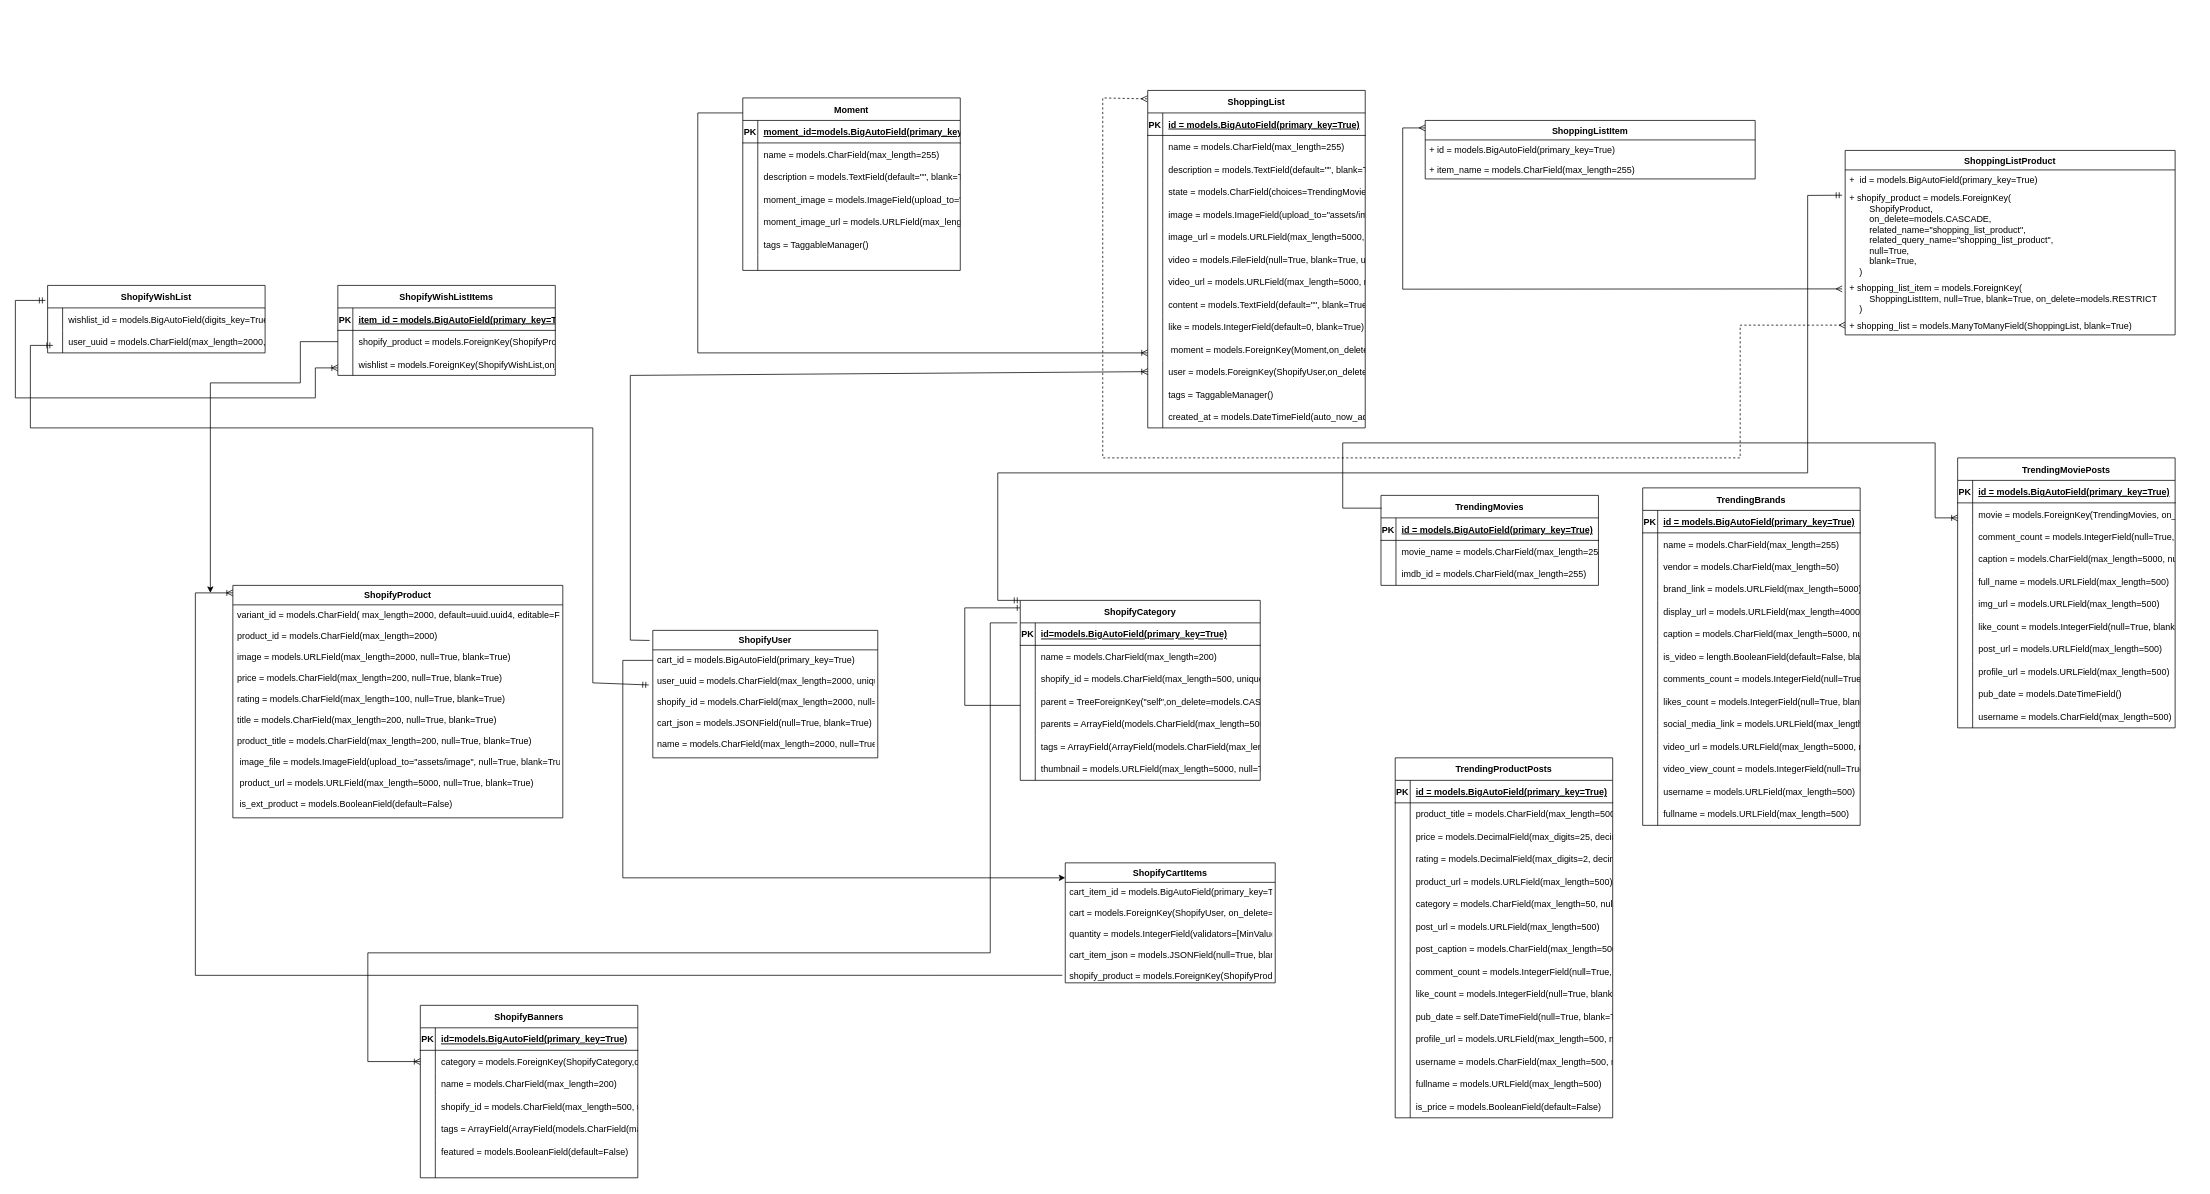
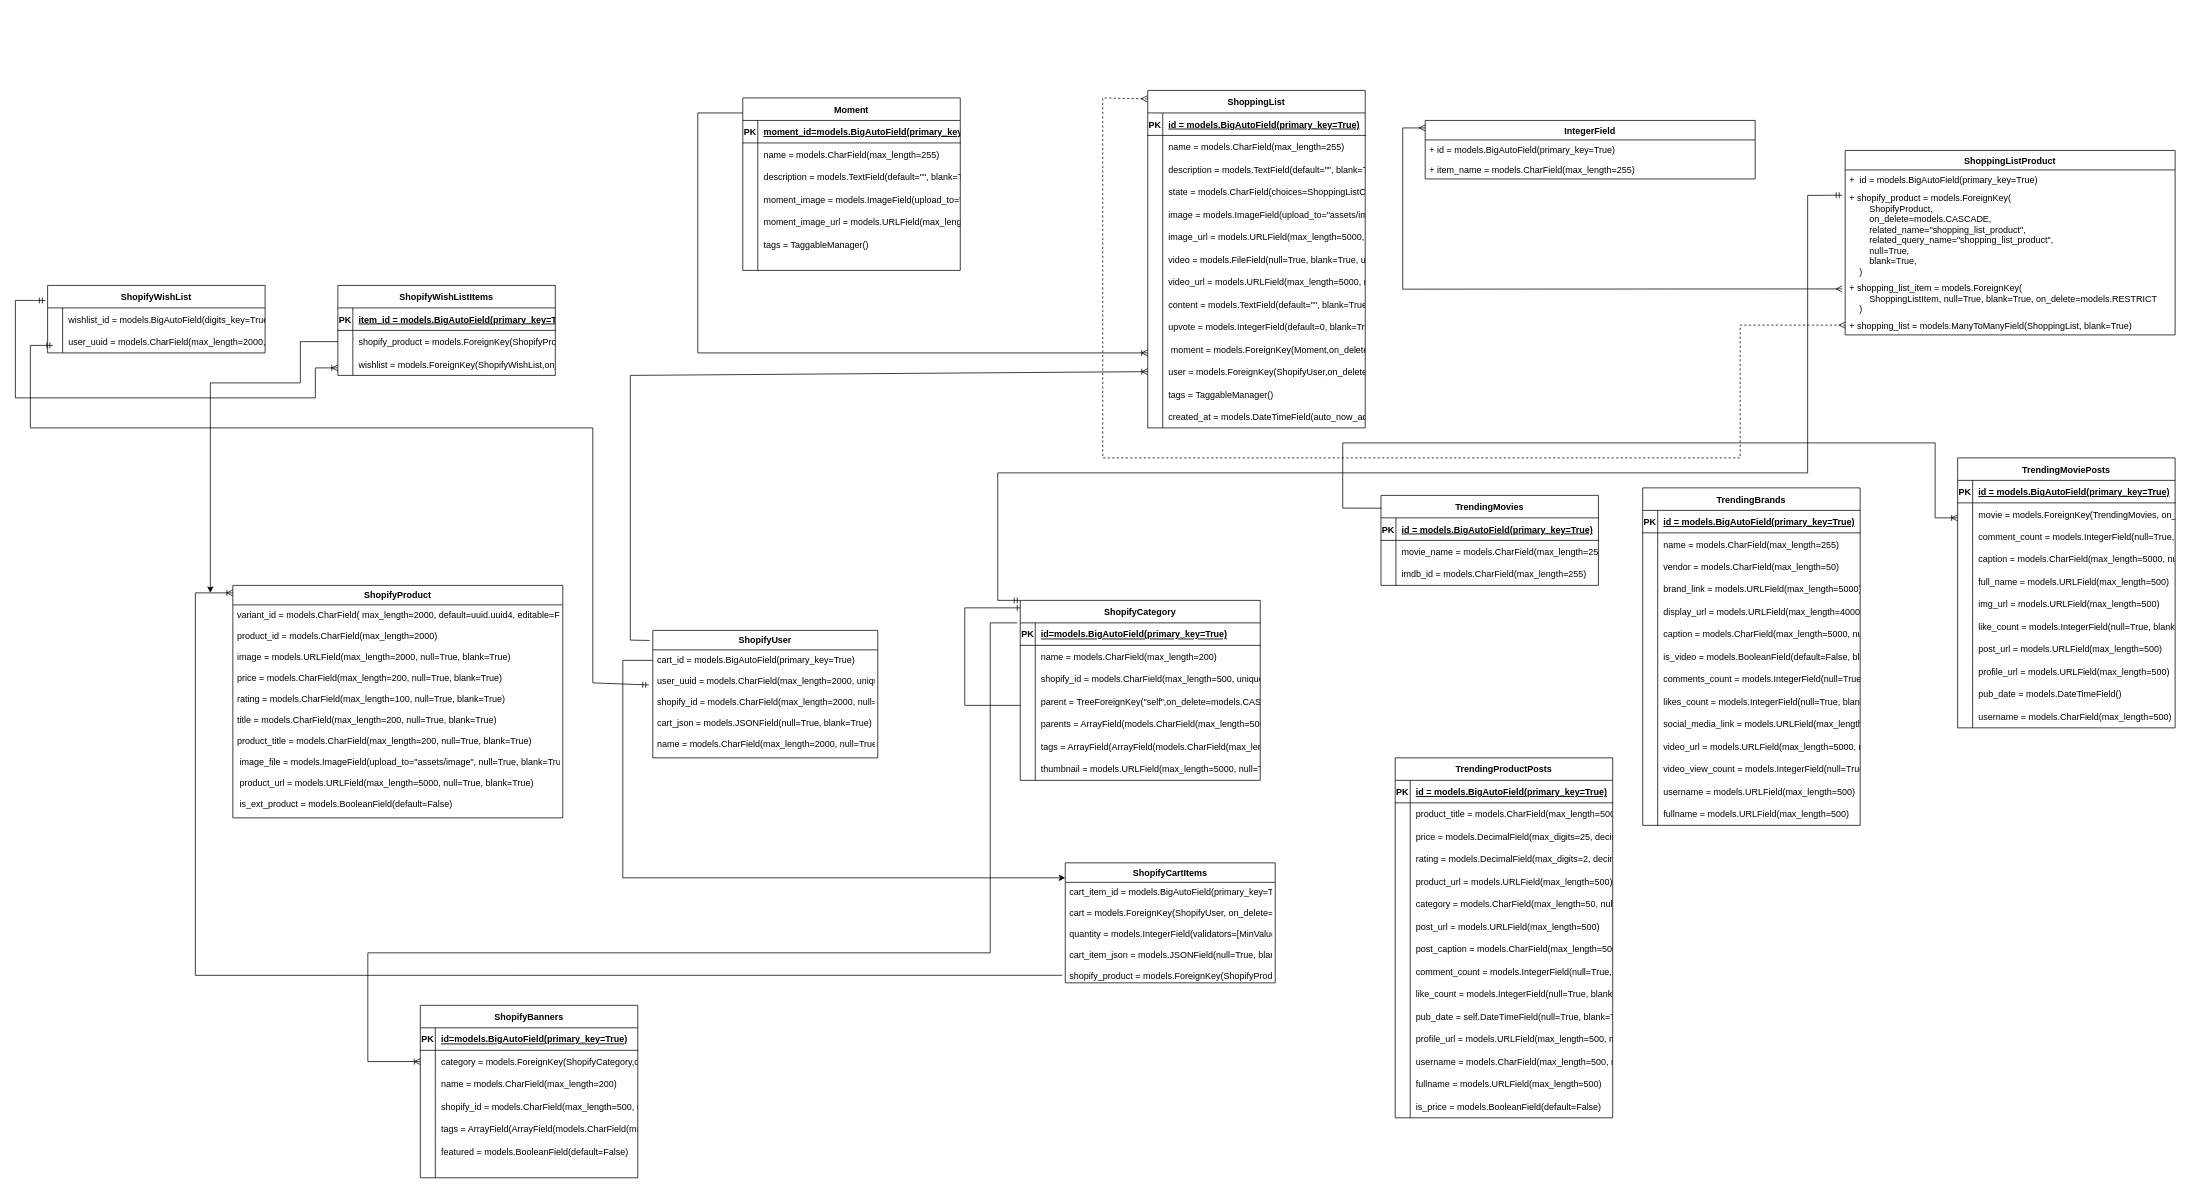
(1590, 131) -> (1590, 131)
(1510, 192) -> (1518, 192)
(1278, 327) -> (1285, 327)
(1791, 657) -> (1791, 657)
